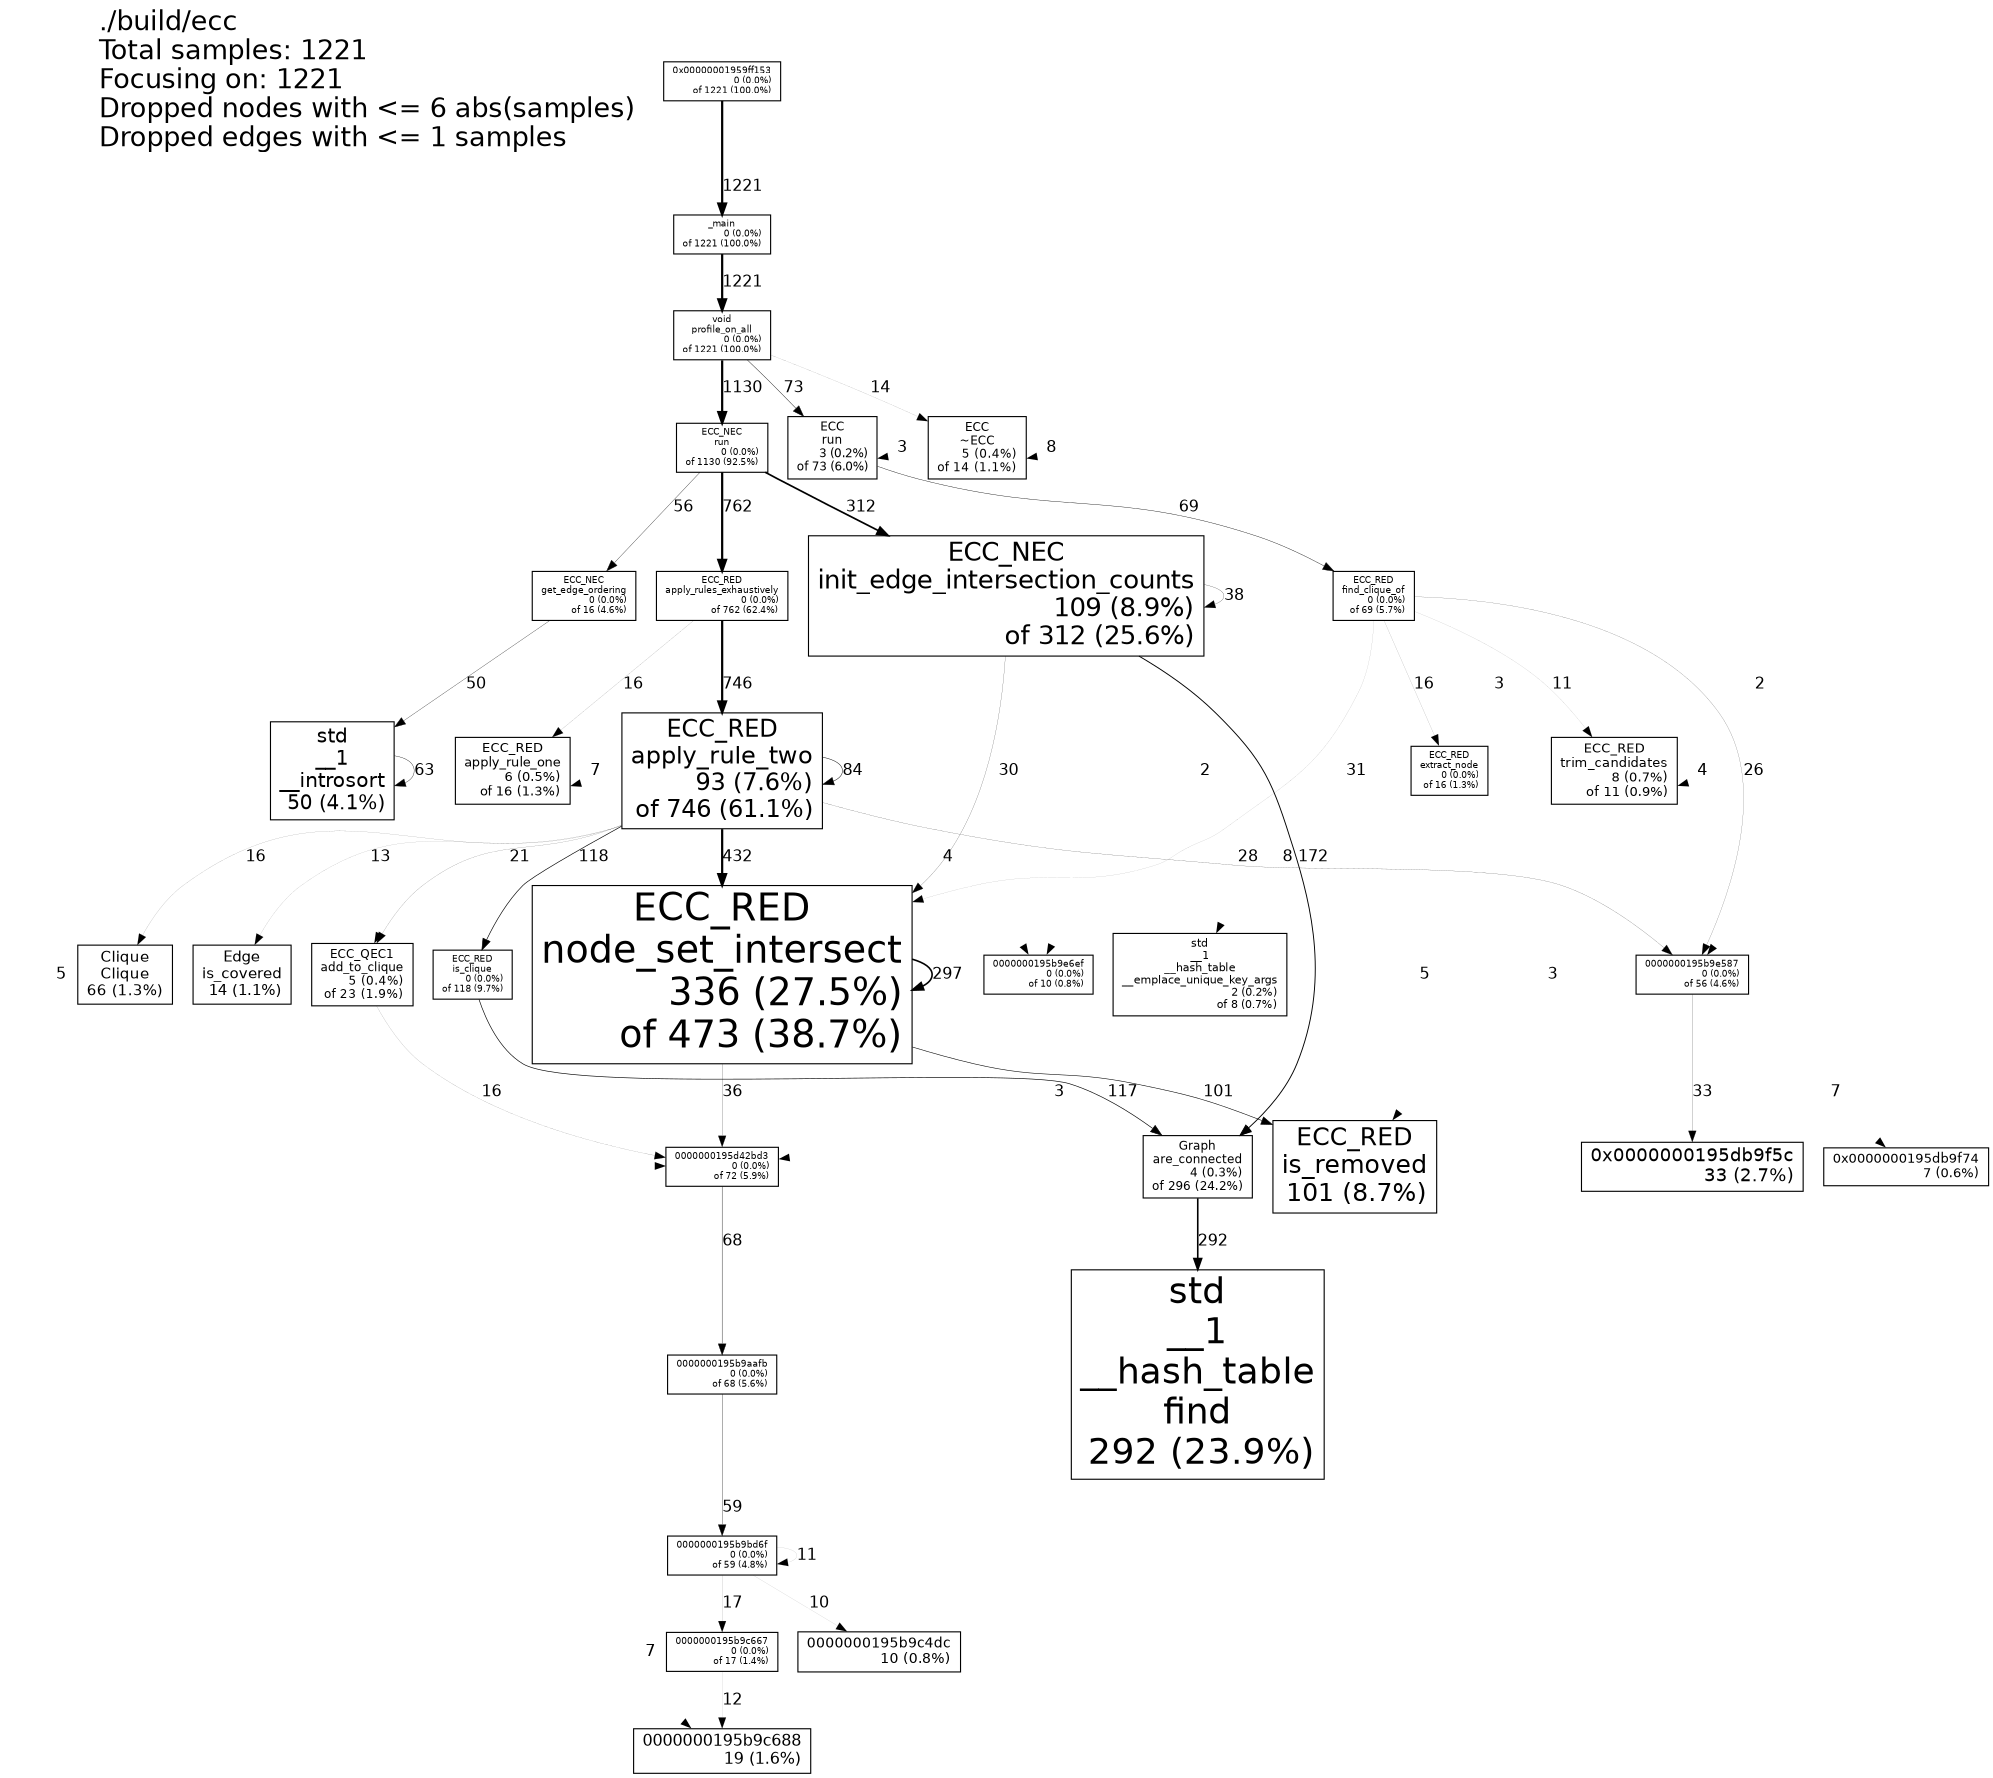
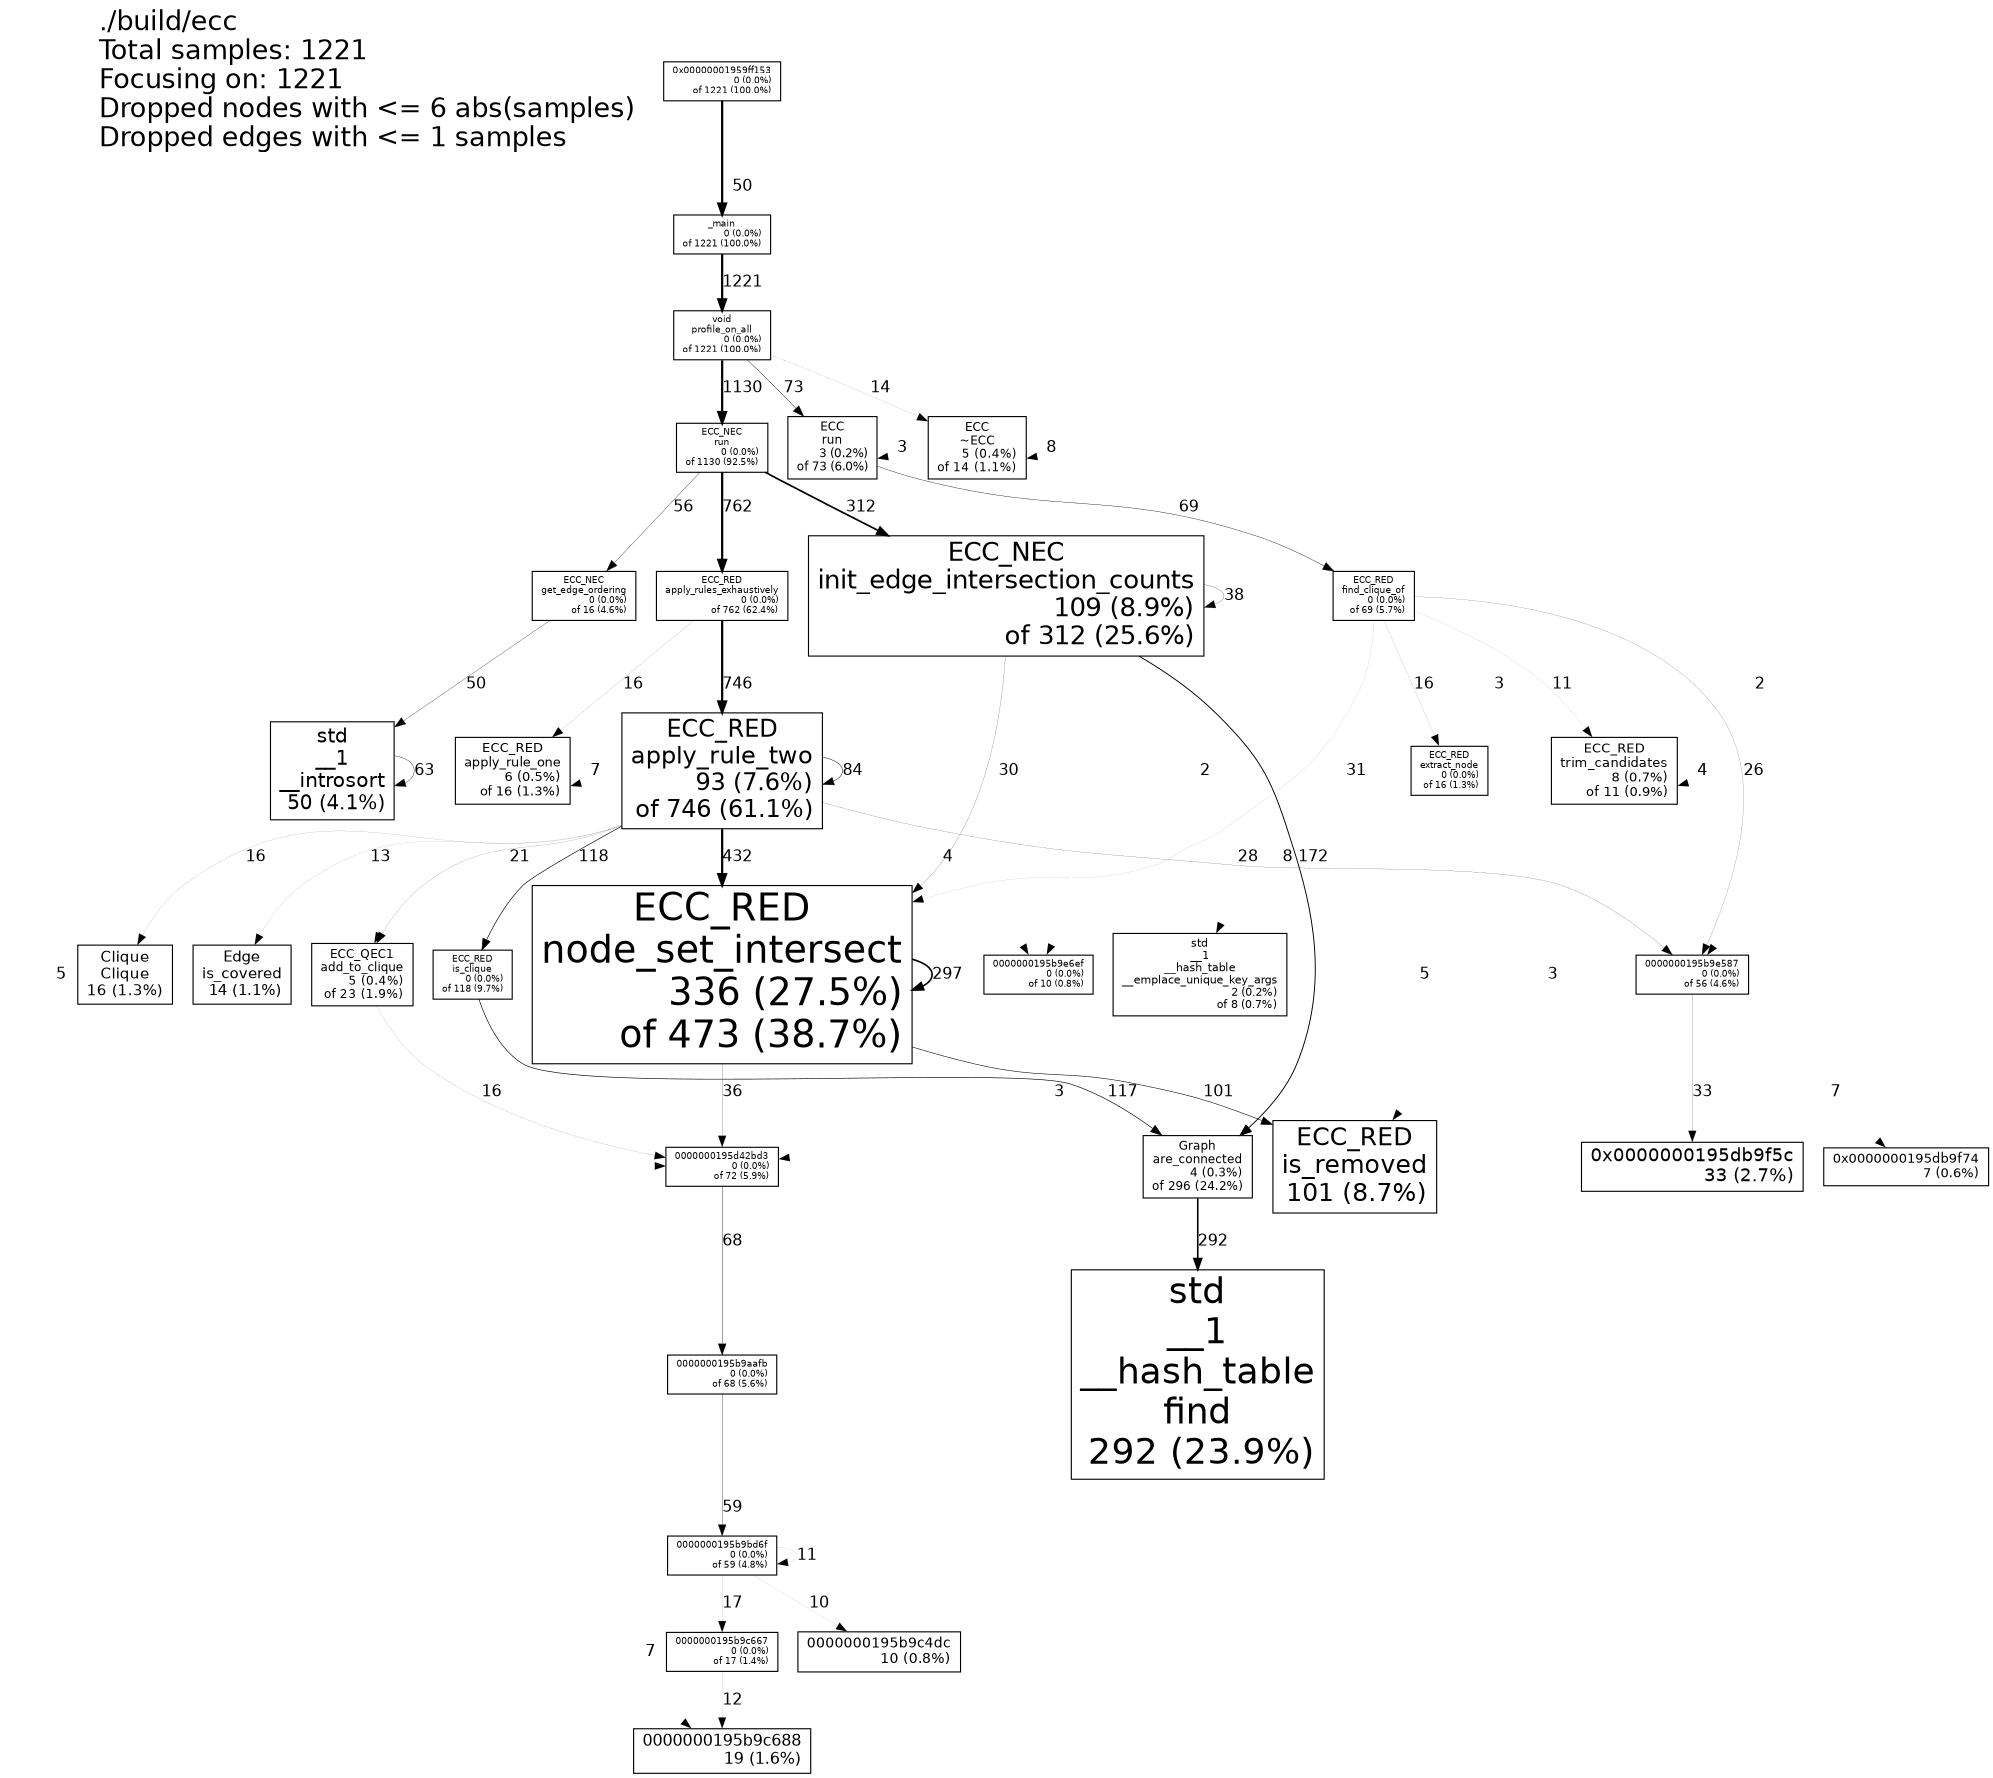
(743, 187) -> (743, 187)
(125, 975) -> (125, 975)
